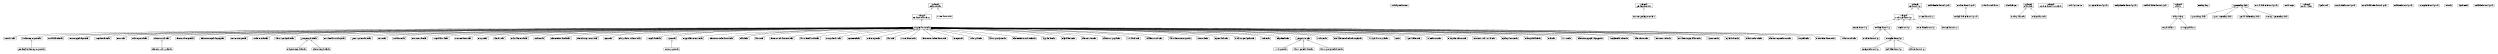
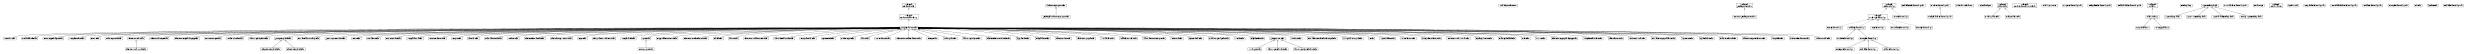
(945, 17) -> none
(474, 30) -> none
